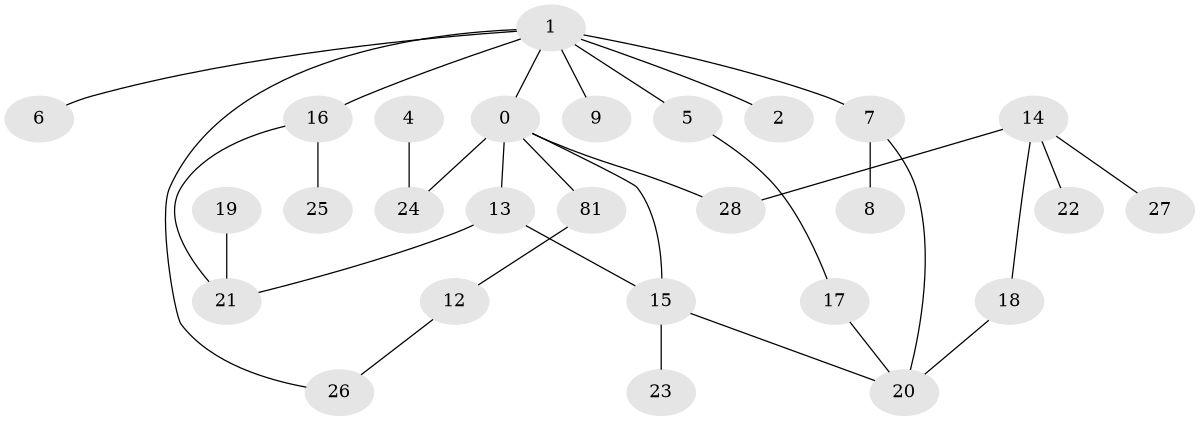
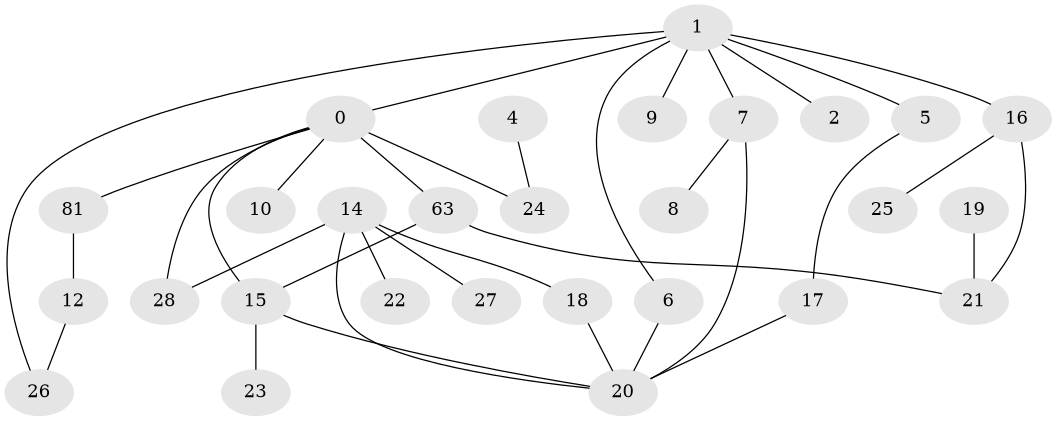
none -> (261, 210)
(500, 210) -> (443, 210)
none -> (356, 330)
none -> (646, 347)
